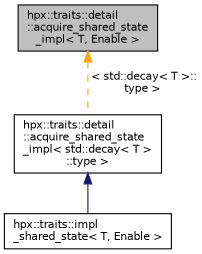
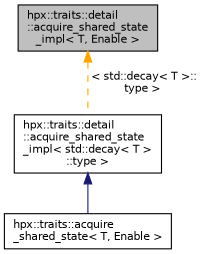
(88, 231) -> (88, 231)
